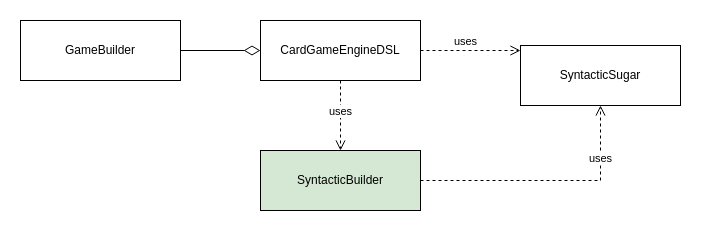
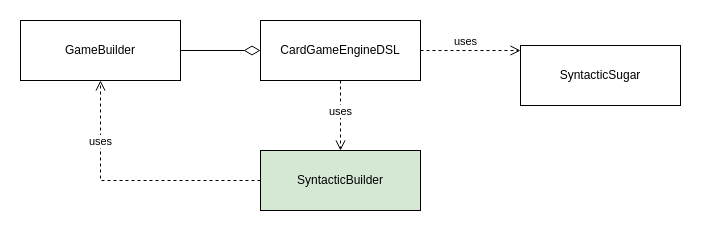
none -> (133, 181)
(547, 181) -> none
